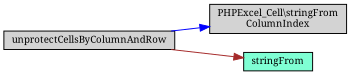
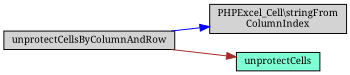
(278, 62) -> (278, 62)
